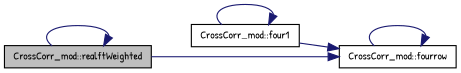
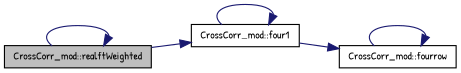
(240, 57) -> (166, 46)
